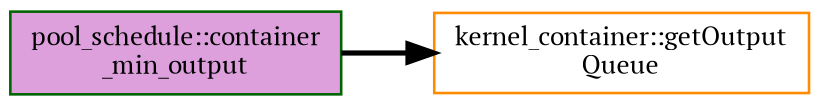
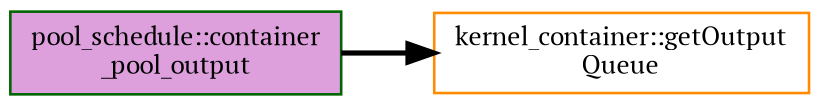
(176, 53) -> (176, 53)
